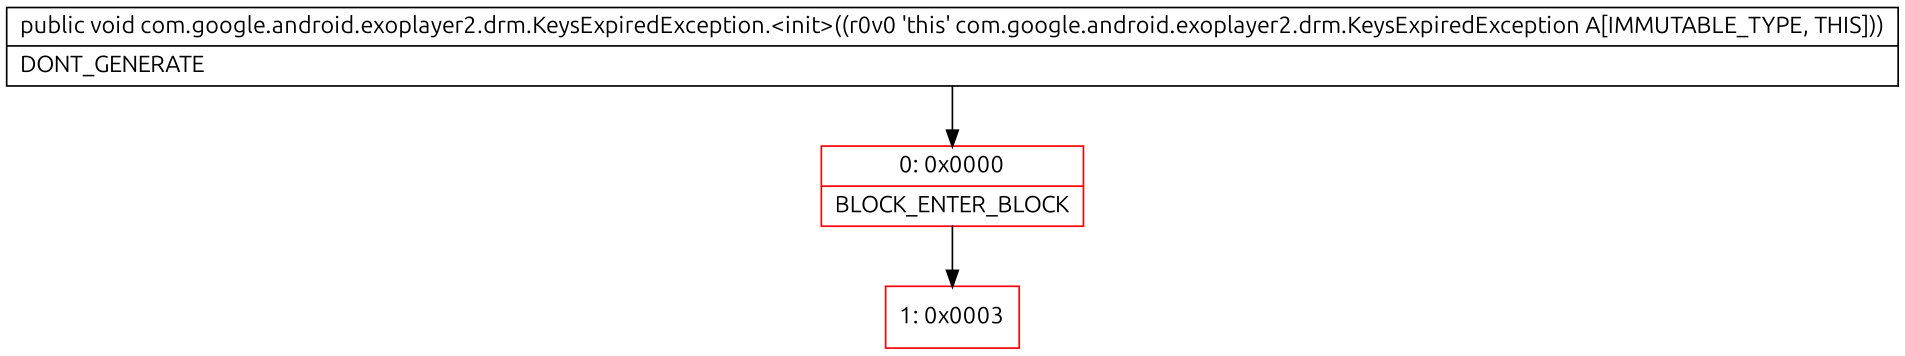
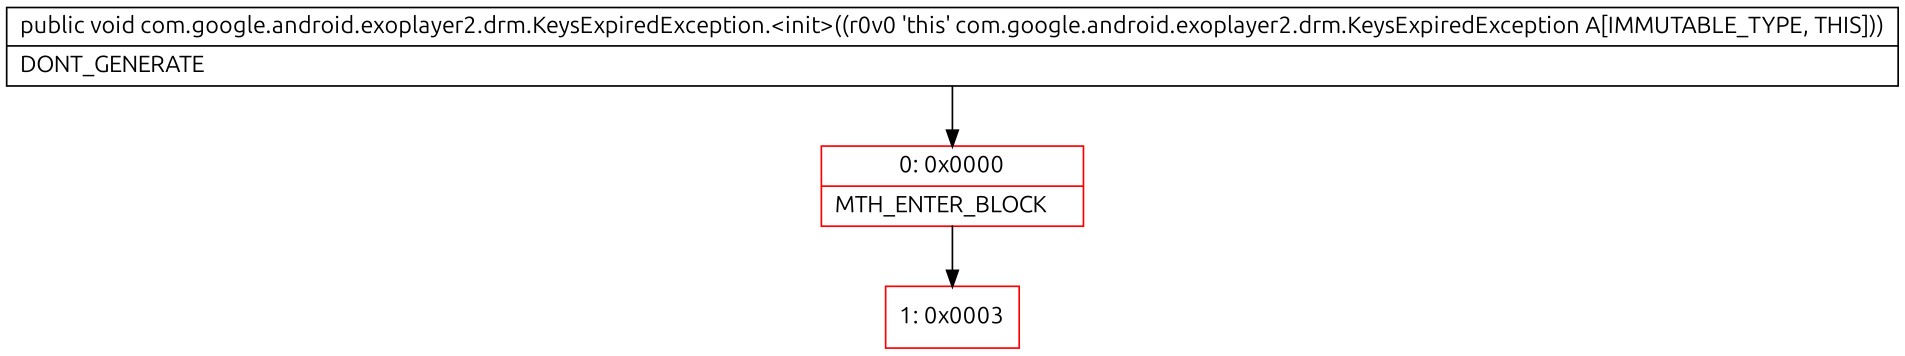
(952, 205) -> (941, 205)
